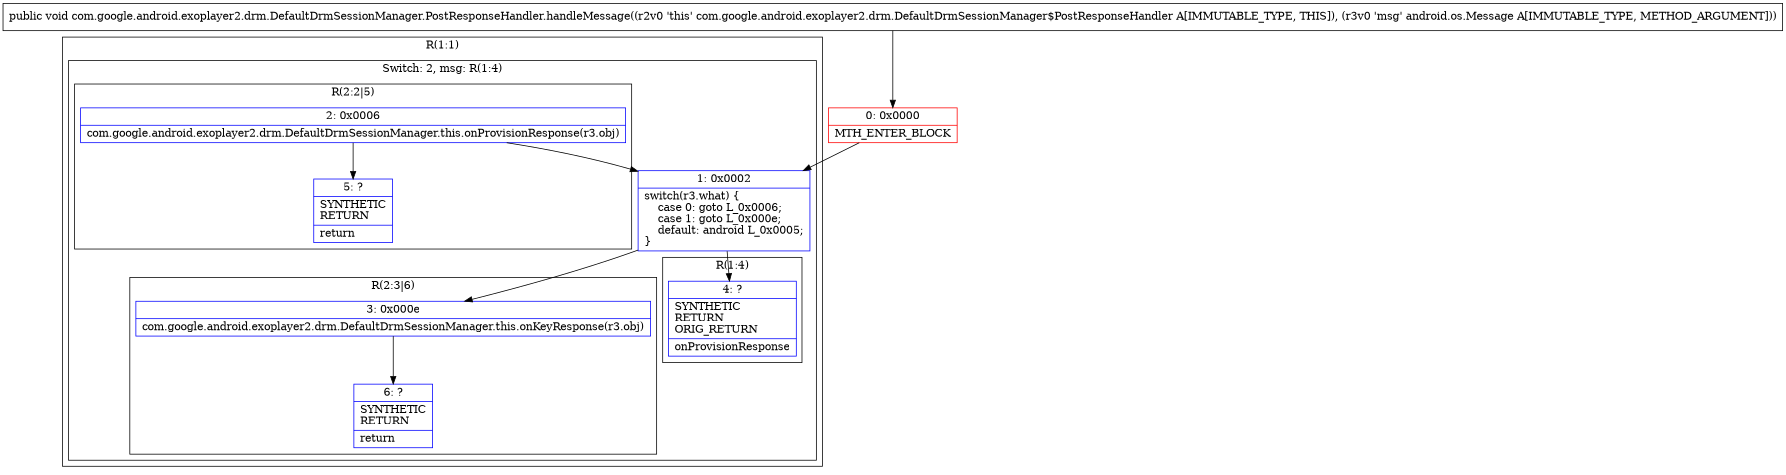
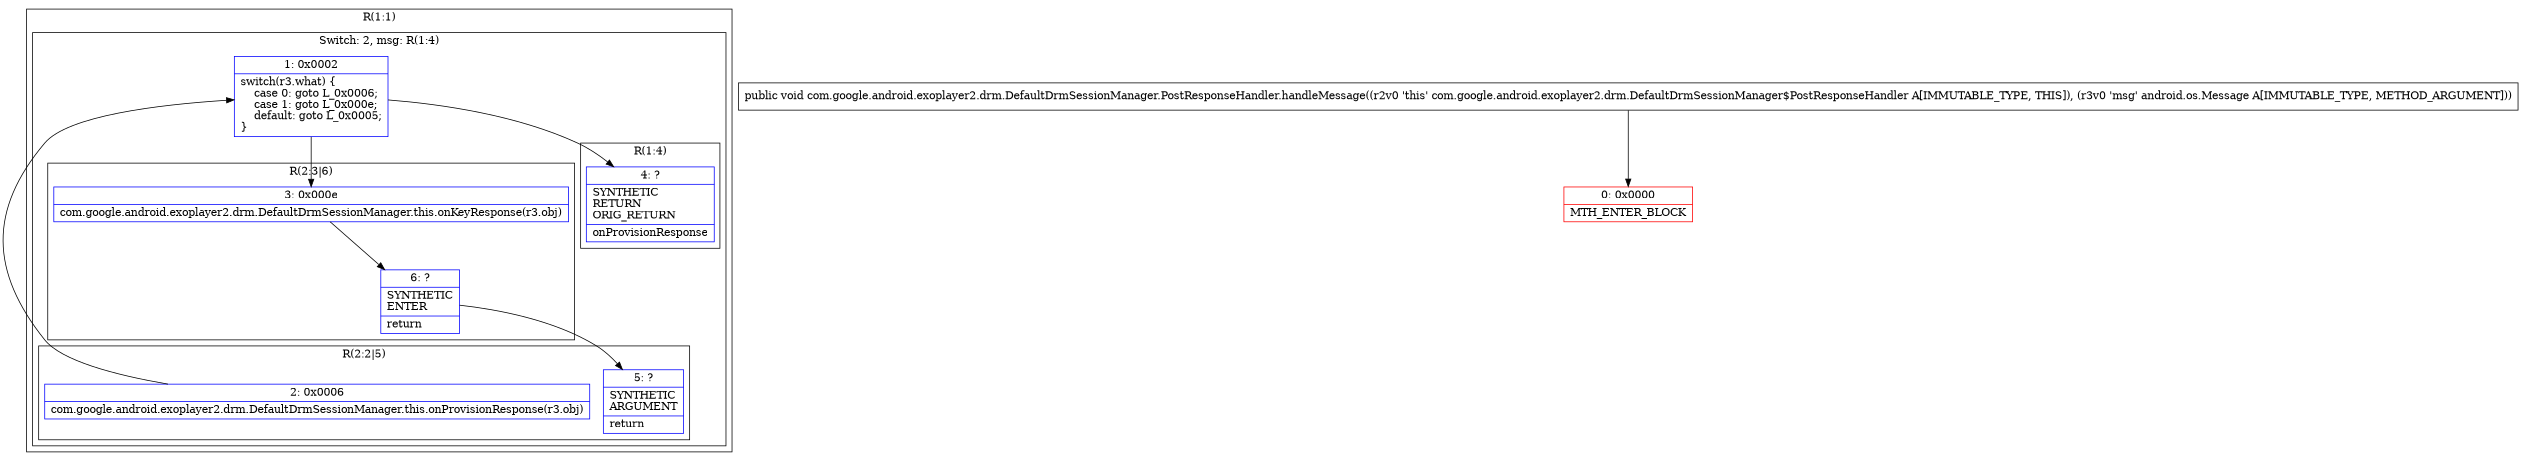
(835, 155) -> none
(353, 157) -> (544, 322)
(344, 216) -> (643, 407)
(724, 230) -> (311, 116)
(385, 421) -> (407, 307)
